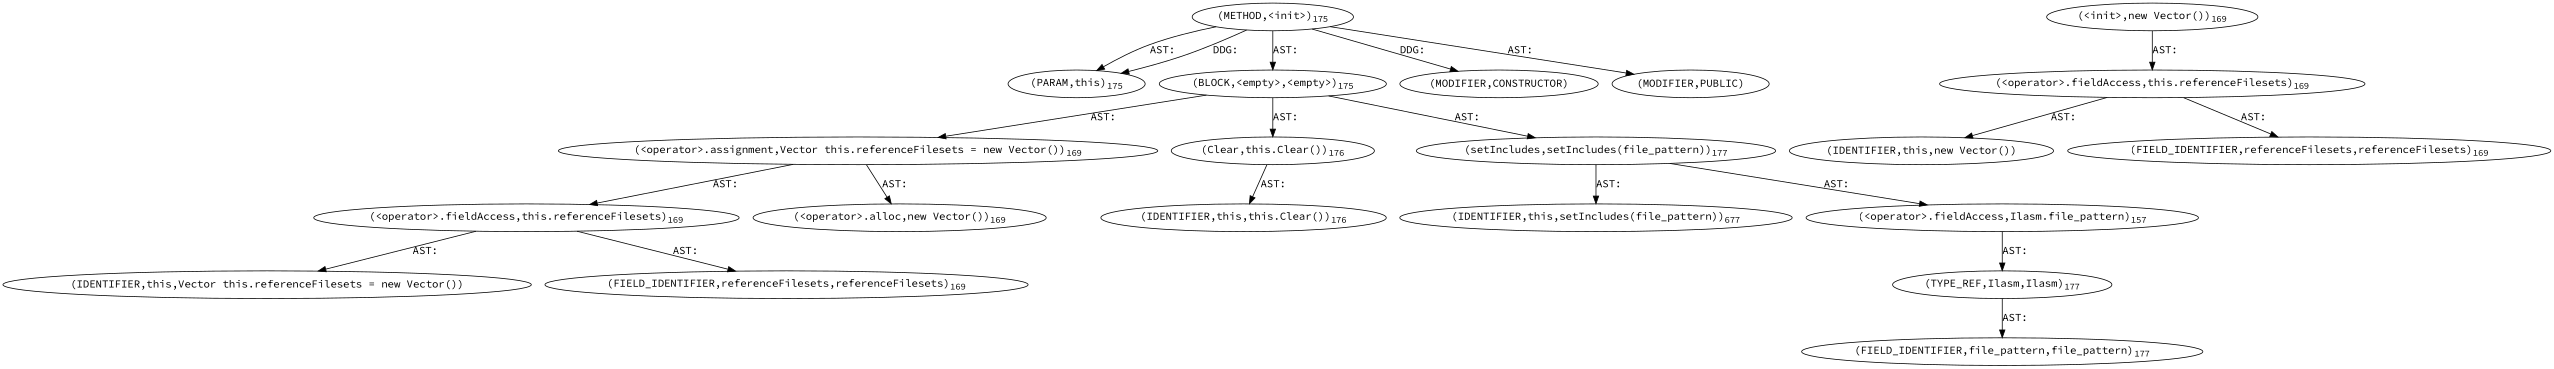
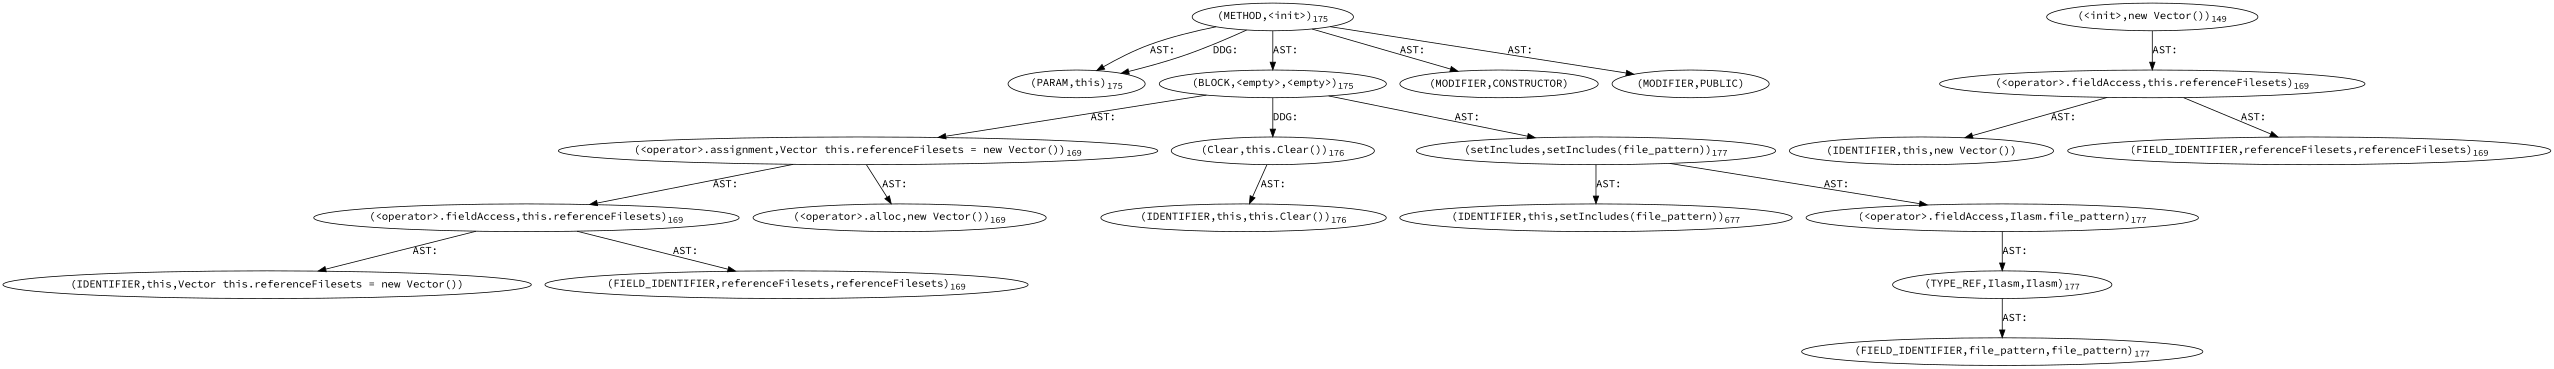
(2219, 16) -> (2219, 16)
(1416, 50) -> (1416, 50)
(1289, 117) -> (1289, 117)
(2139, 217) -> (2139, 217)
